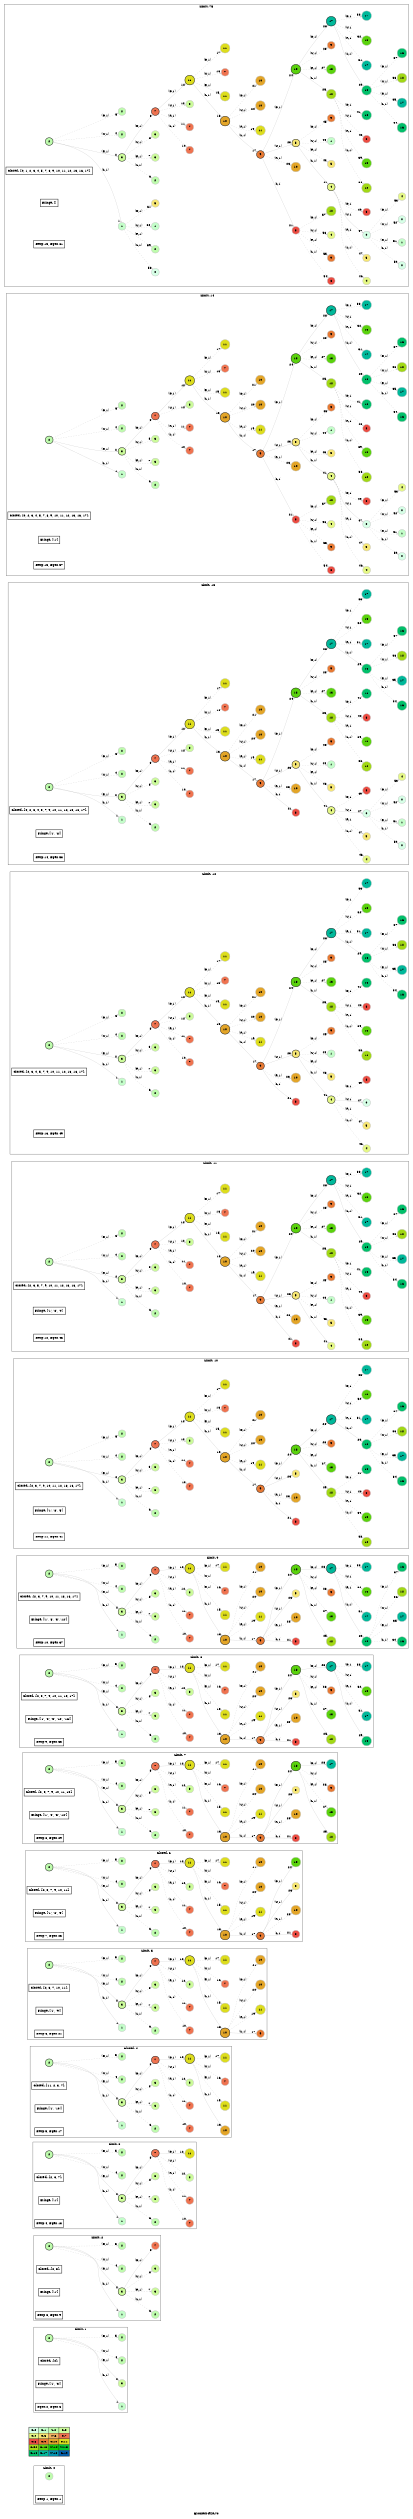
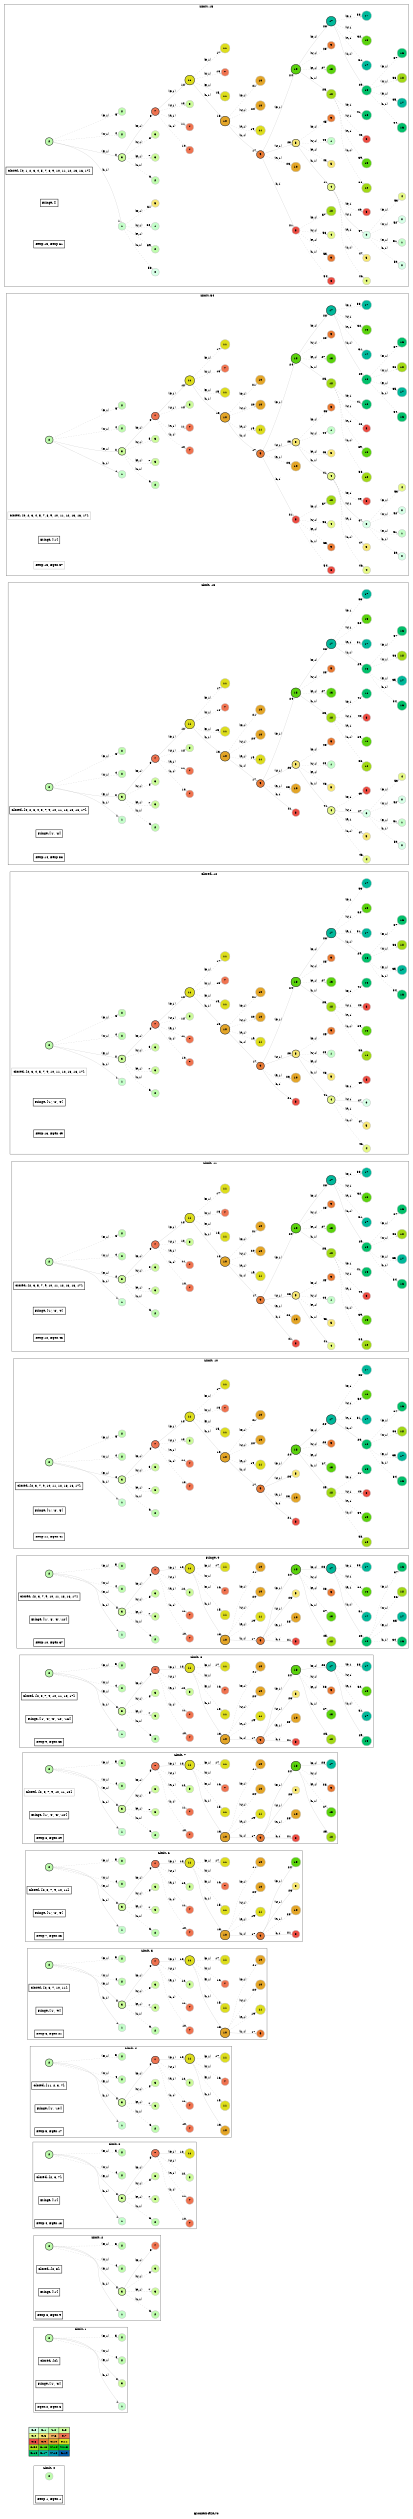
(206, 7) -> (206, 7)
(49, 244) -> (49, 244)
(207, 296) -> (207, 296)
(49, 516) -> (49, 516)
(49, 565) -> (49, 565)
(49, 857) -> (49, 857)
(209, 874) -> (209, 874)
(49, 1072) -> (49, 1072)
none -> (49, 1102)
(213, 1558) -> (213, 1558)
(49, 1792) -> (49, 1792)
(164, 1853) -> (164, 1853)
(131, 2049) -> (131, 2049)
